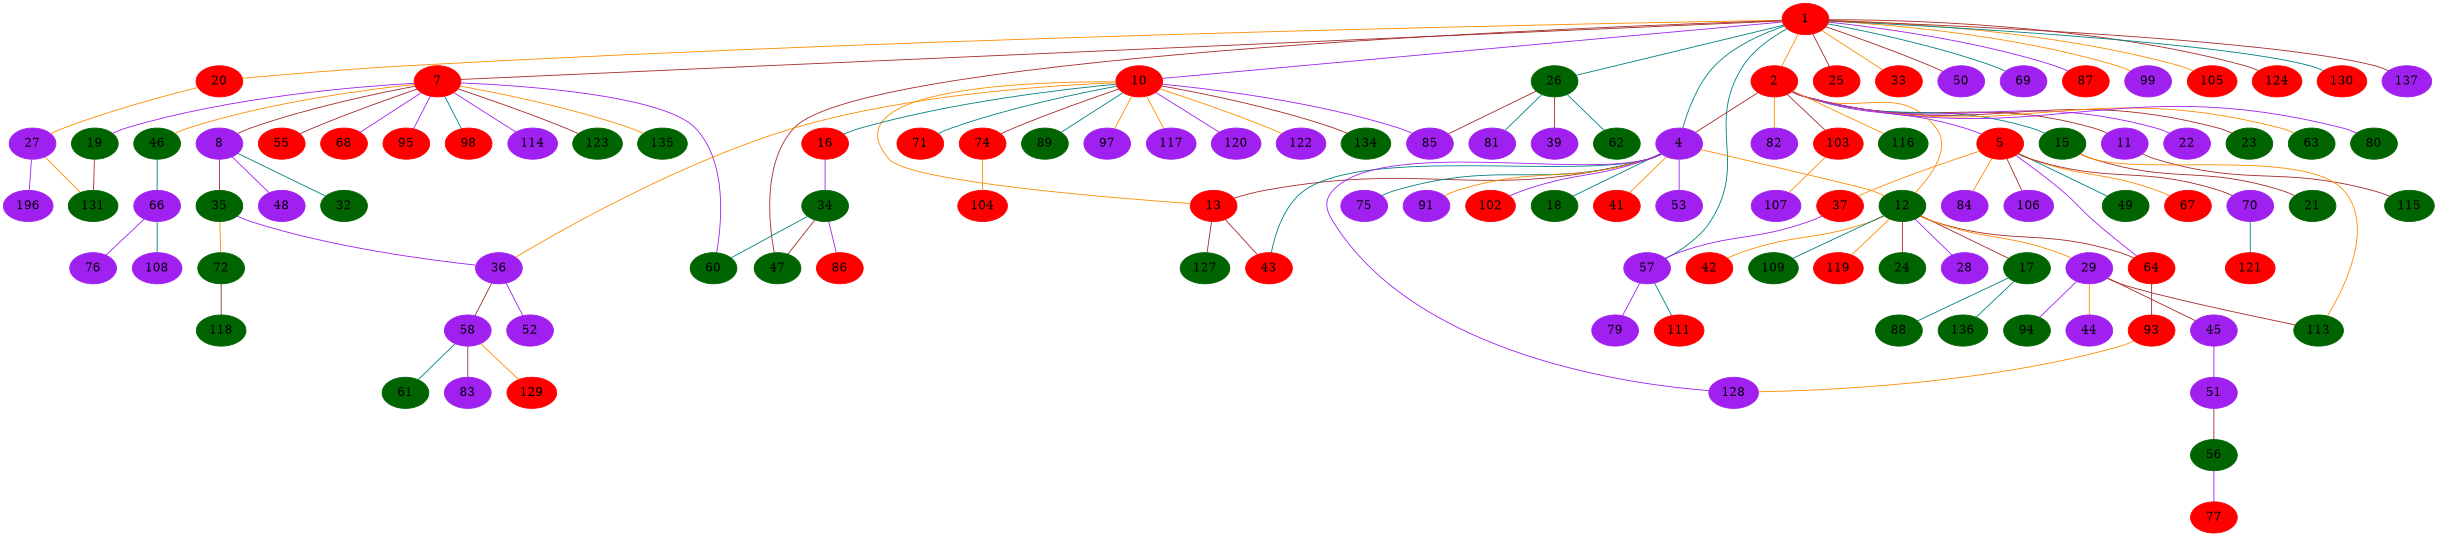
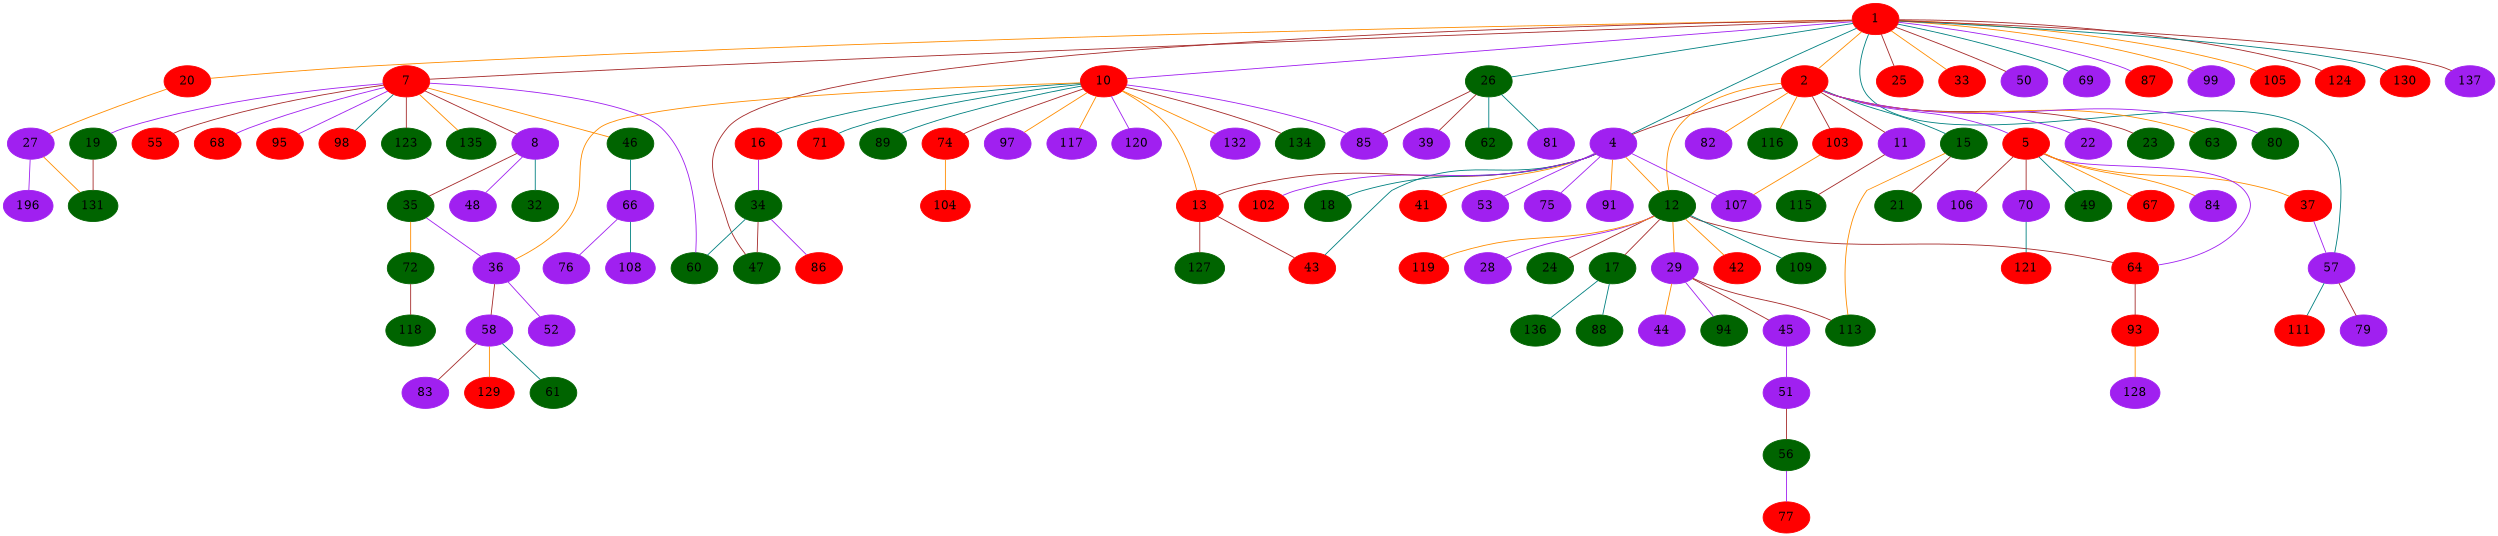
(533, 144) -> none
(1301, 144) -> (1235, 144)
(1493, 175) -> (1581, 175)
(1351, 243) -> (1675, 175)
(1631, 299) -> (2348, 299)
